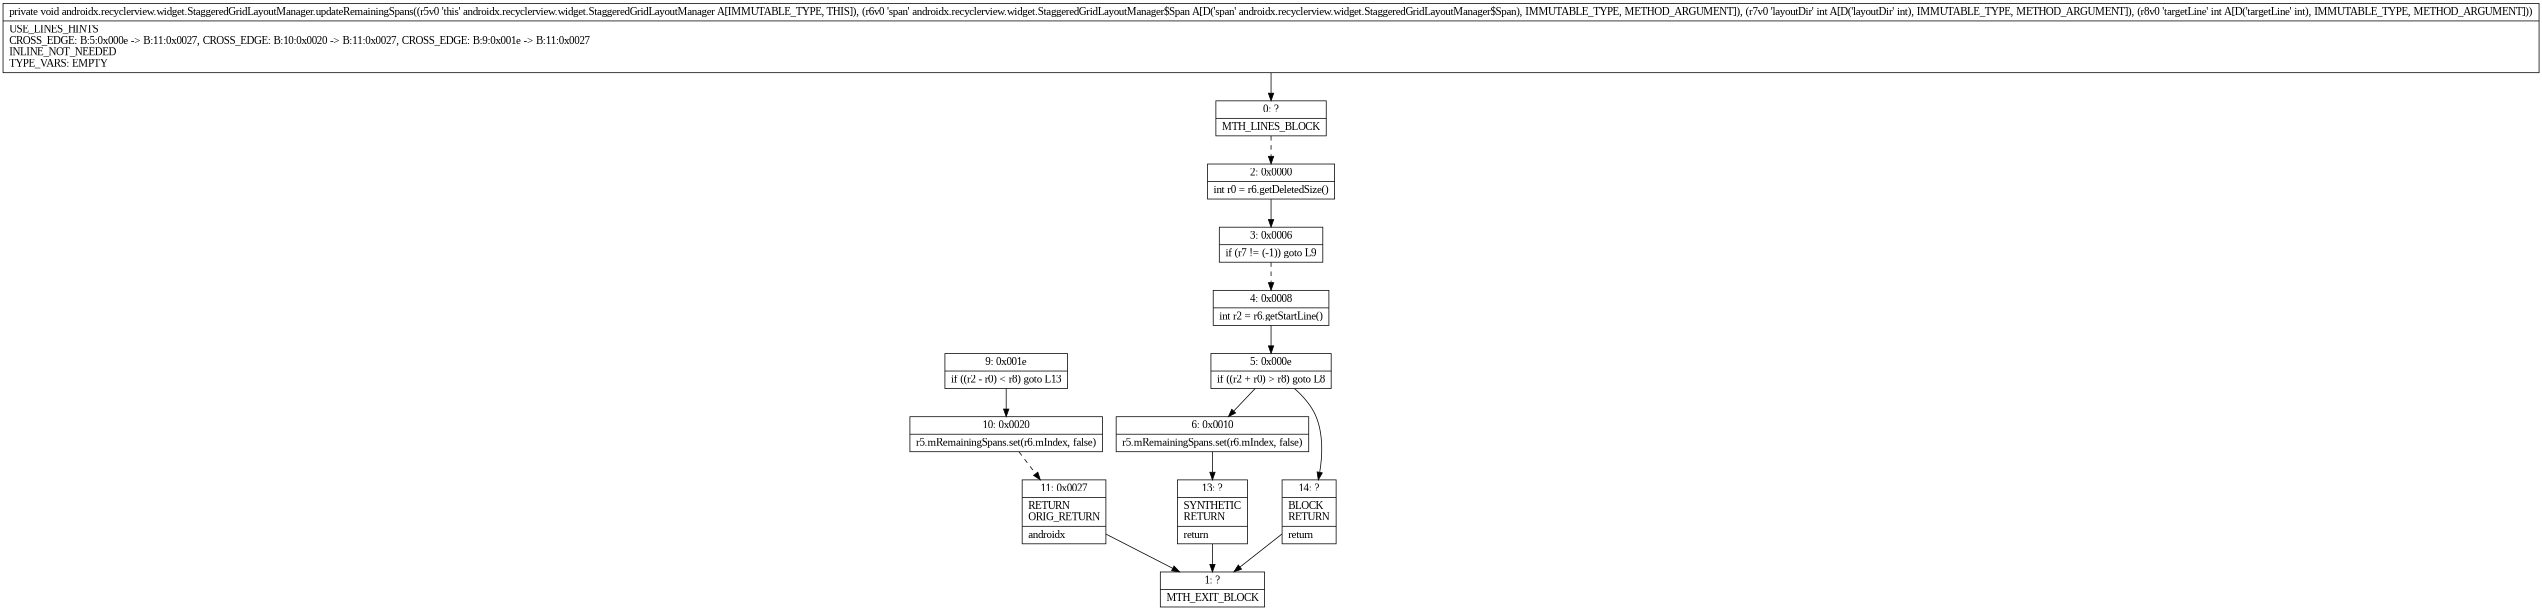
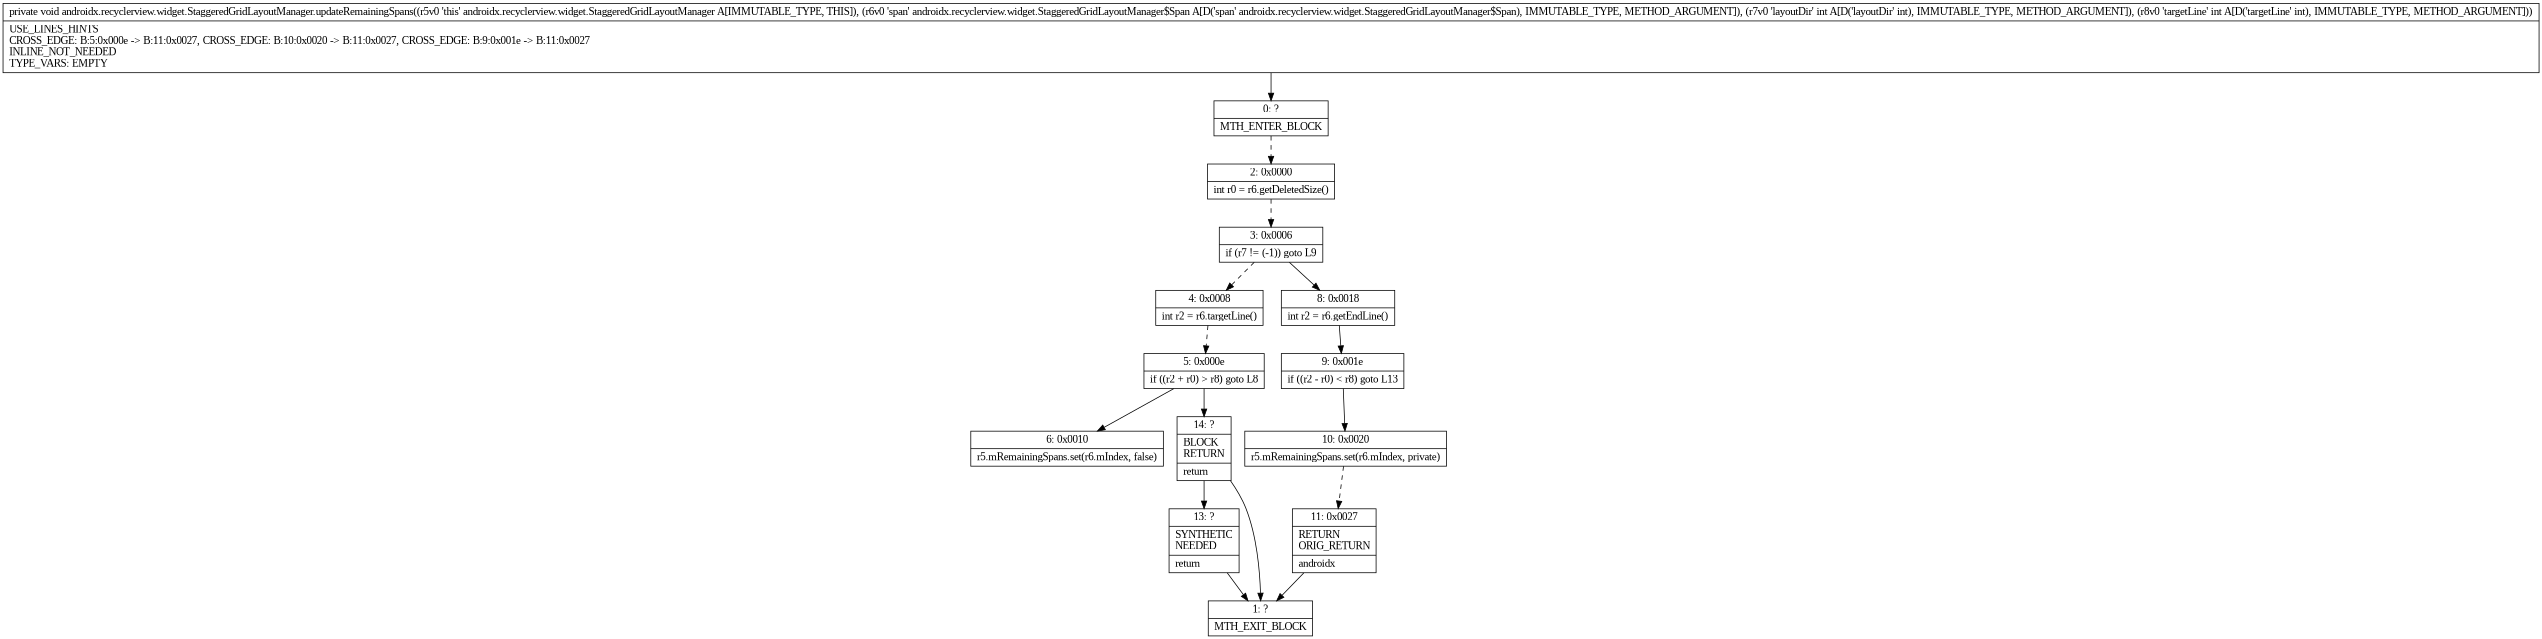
(1271, 127) -> (1271, 127)
(1271, 209) -> (1271, 209)
none -> (1338, 308)
(1271, 316) -> (1209, 316)
(1271, 336) -> (1207, 336)
(1006, 443) -> (1346, 457)
(1212, 462) -> (1204, 491)
(1204, 517) -> (1196, 546)
